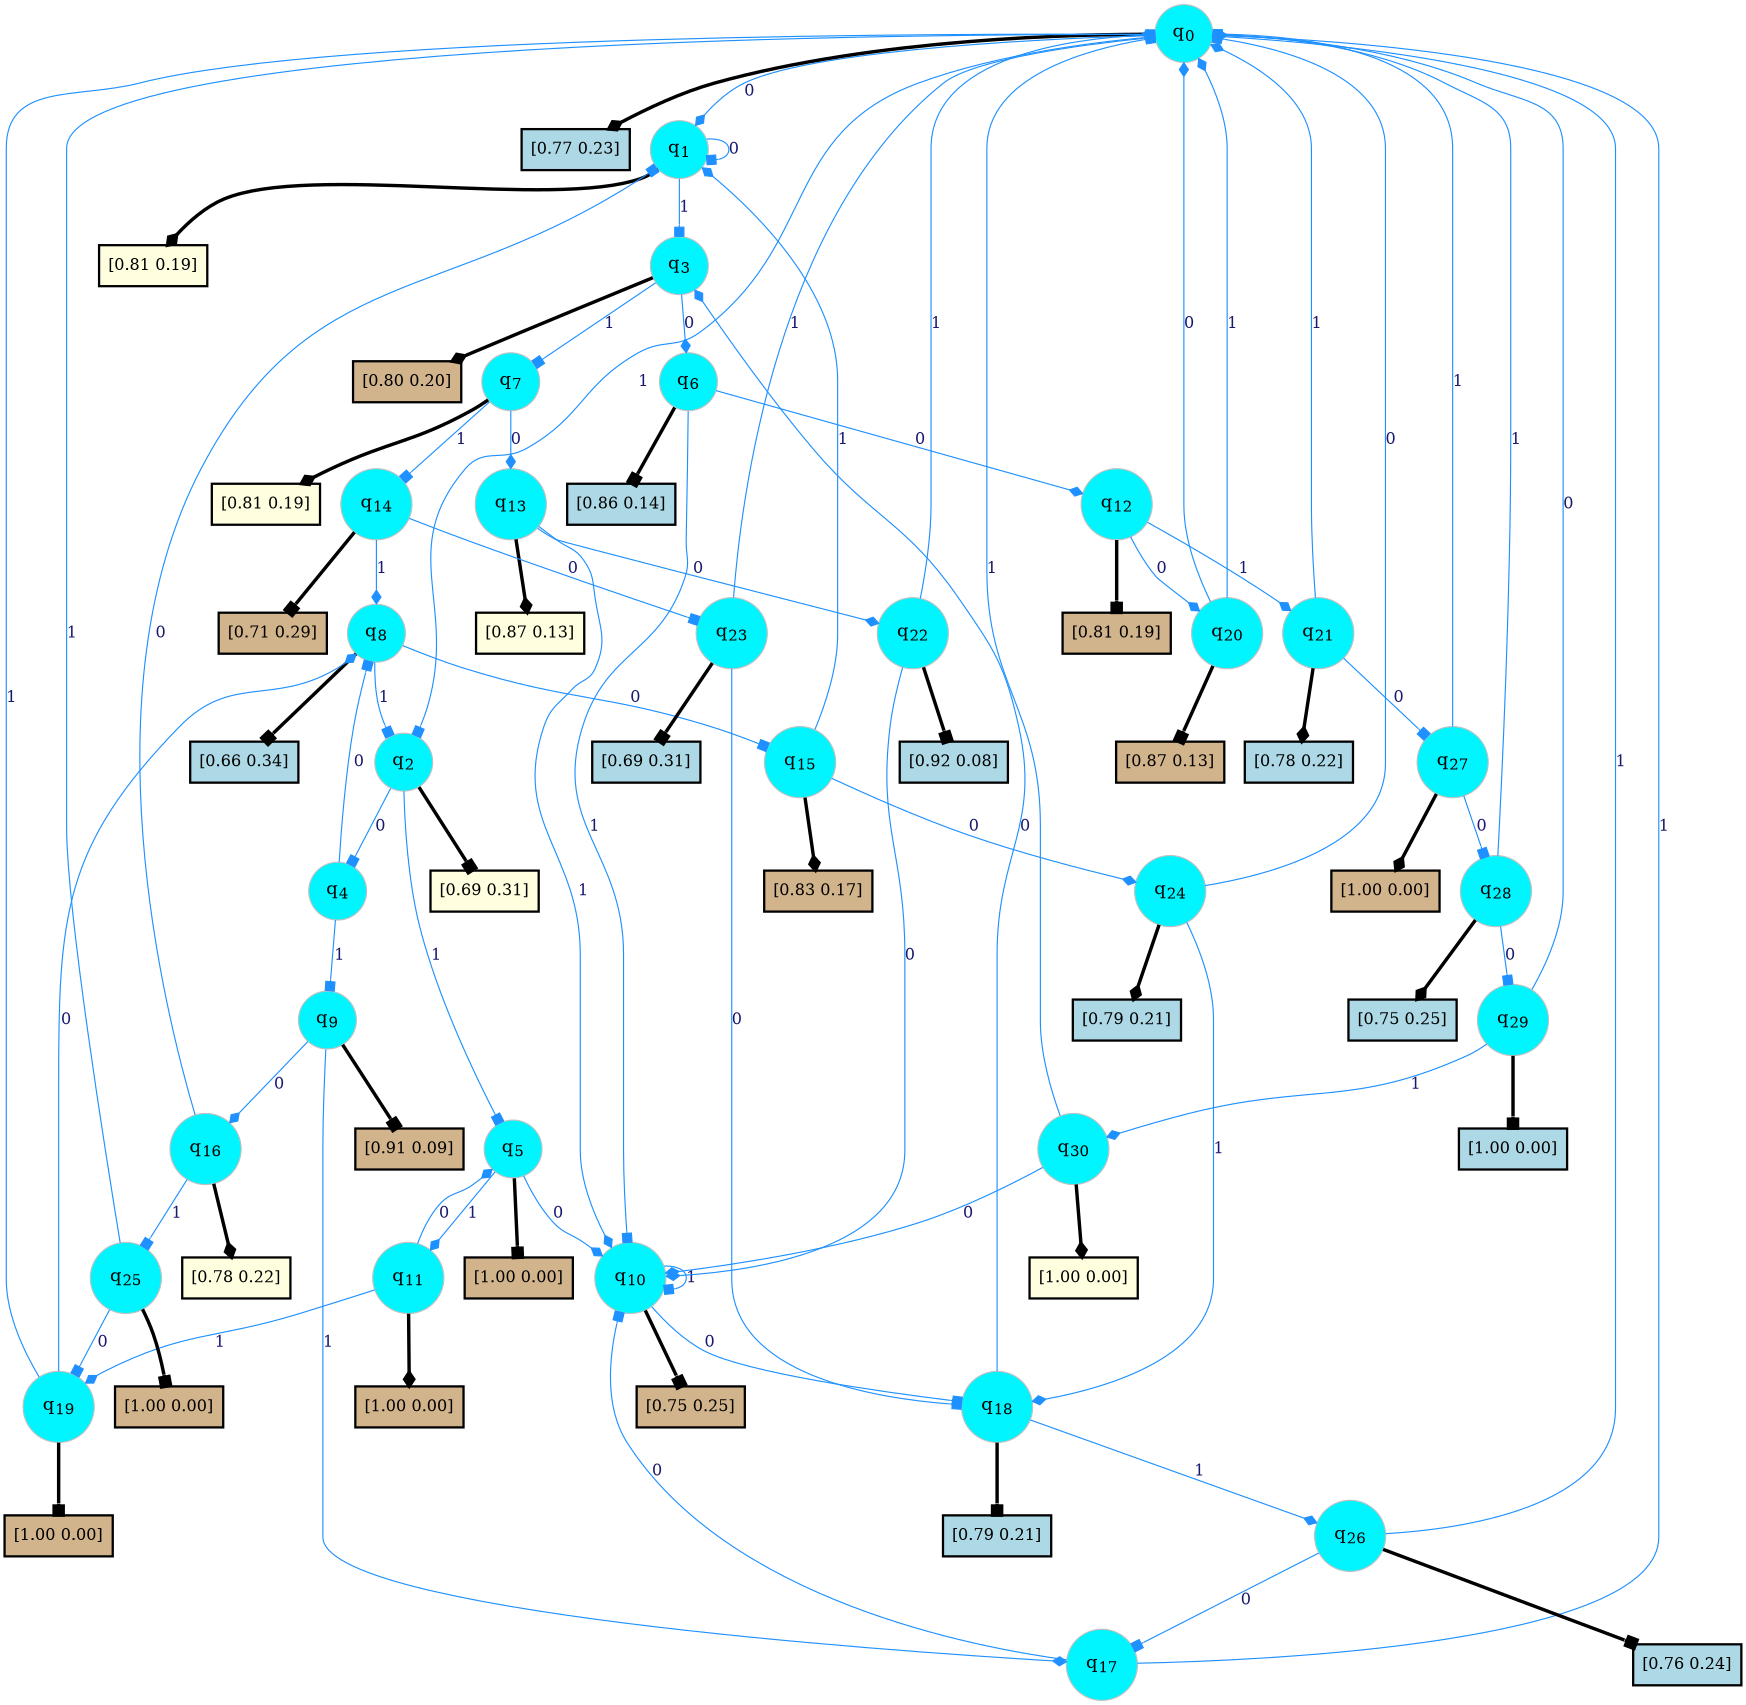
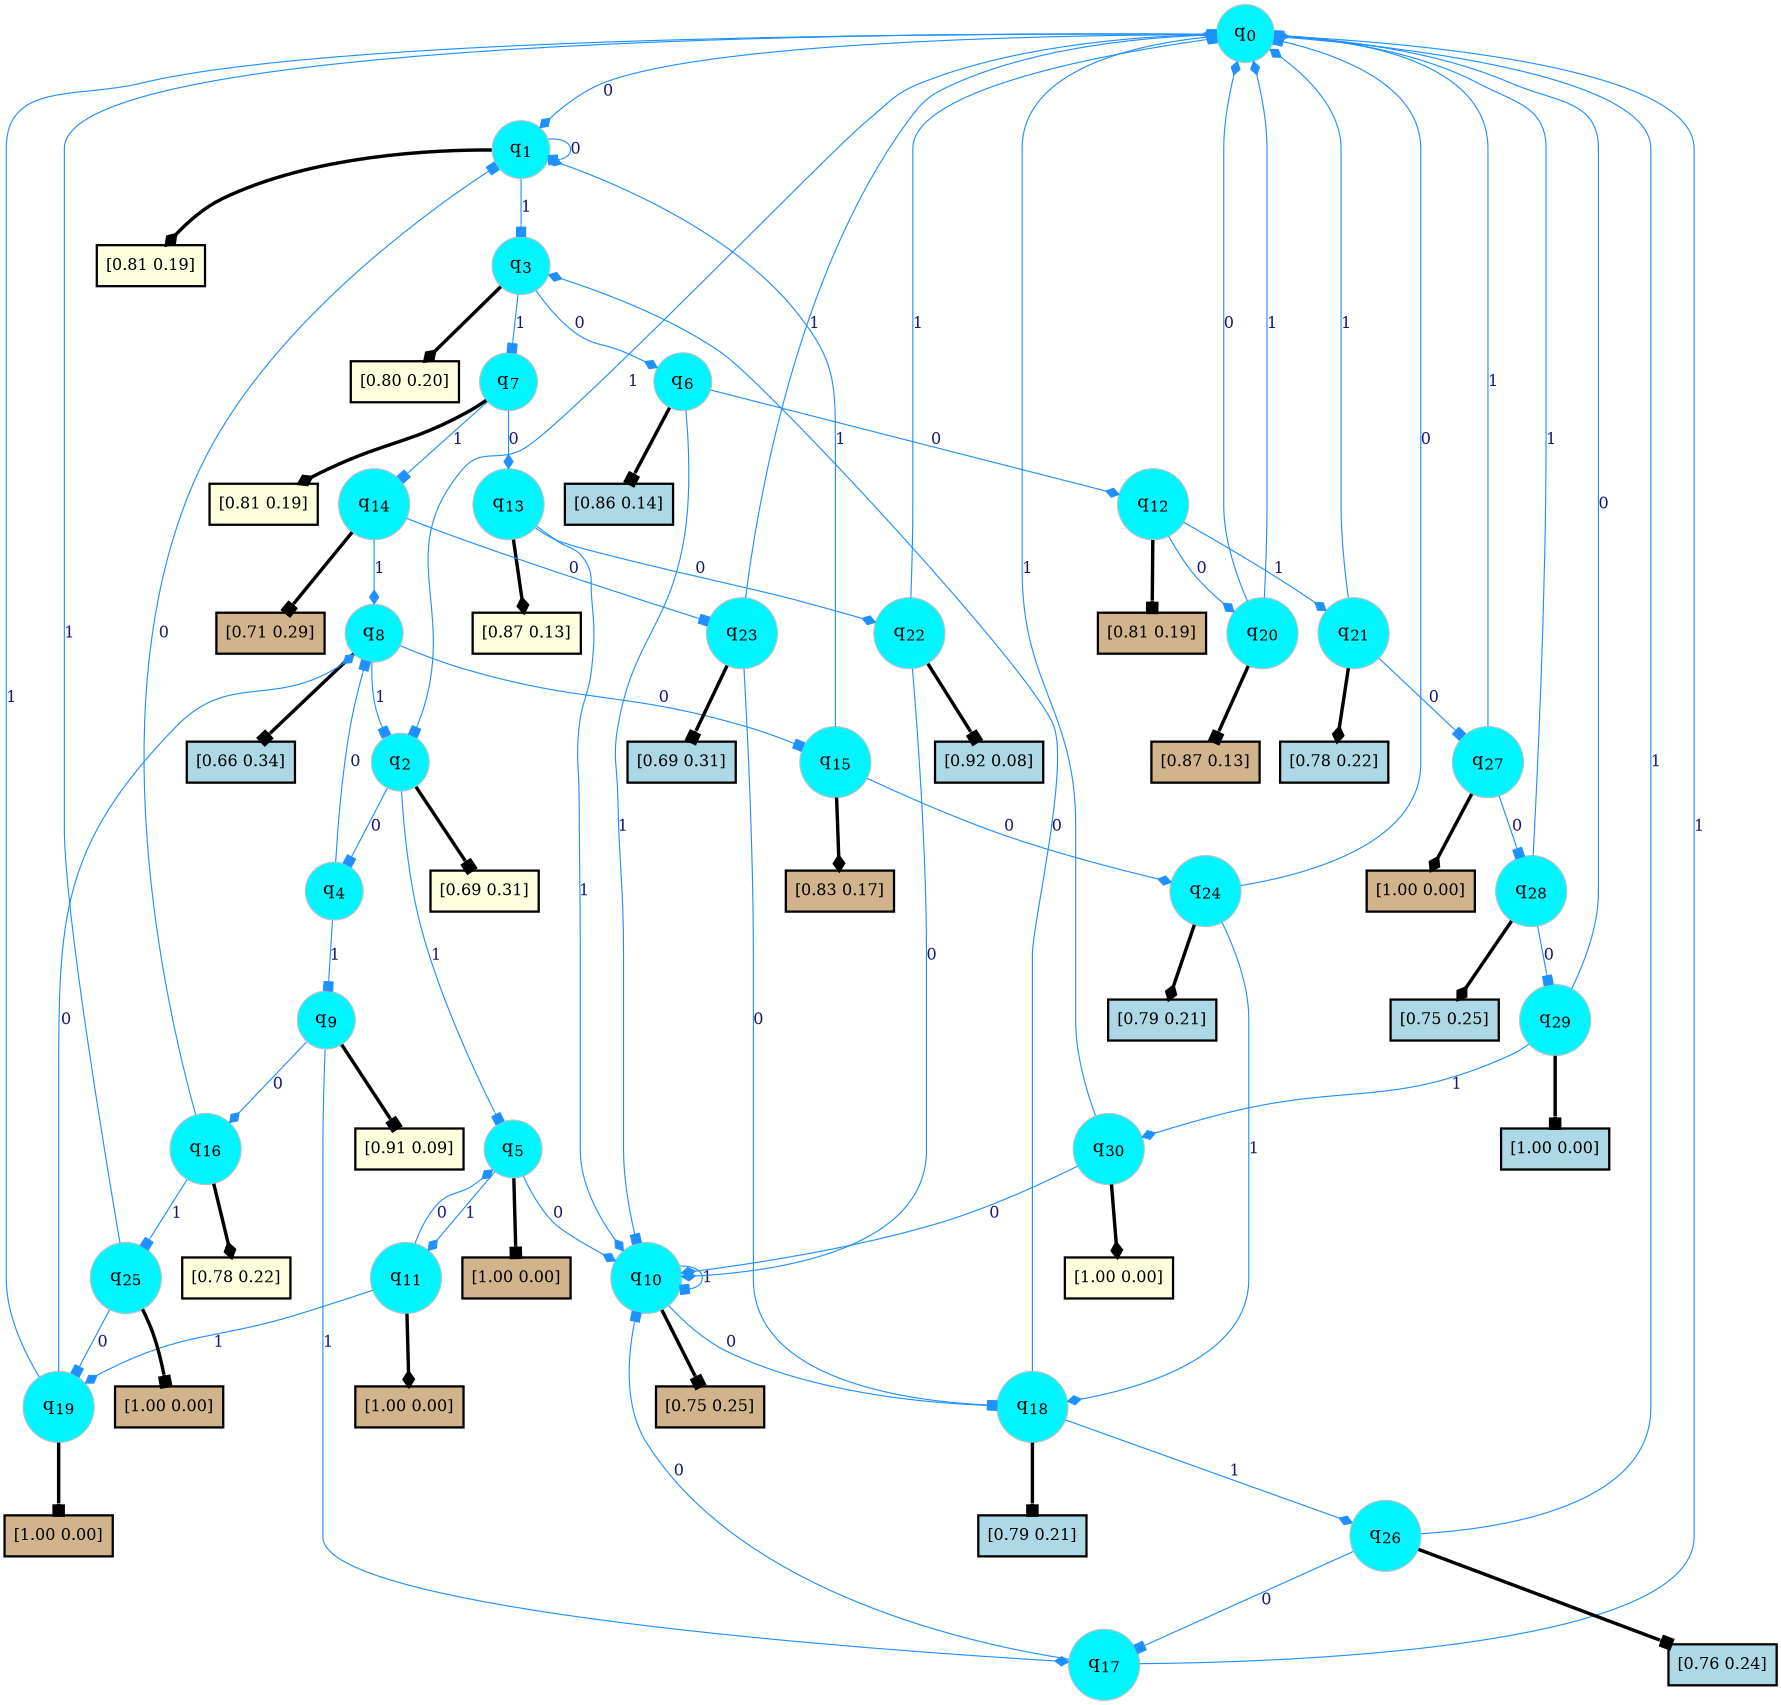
(576, 150) -> none
(407, 382) -> (405, 382)
(409, 1149) -> (409, 1149)
